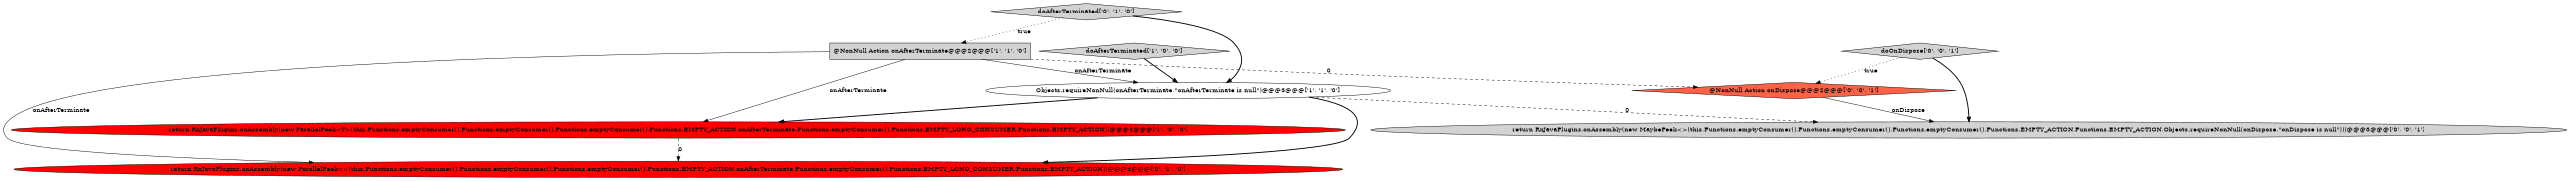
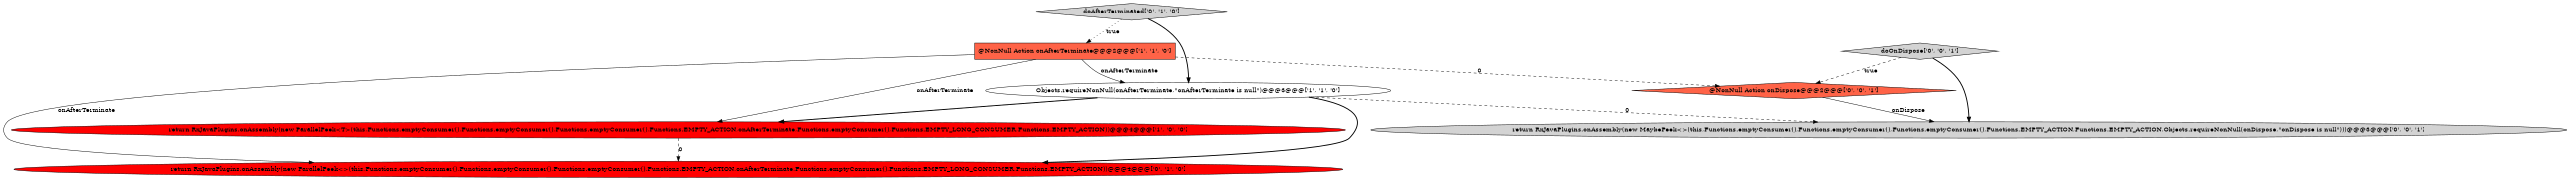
(930, 51) -> (1075, 51)
(1134, 51) -> none
(1861, 70) -> (1861, 70)
